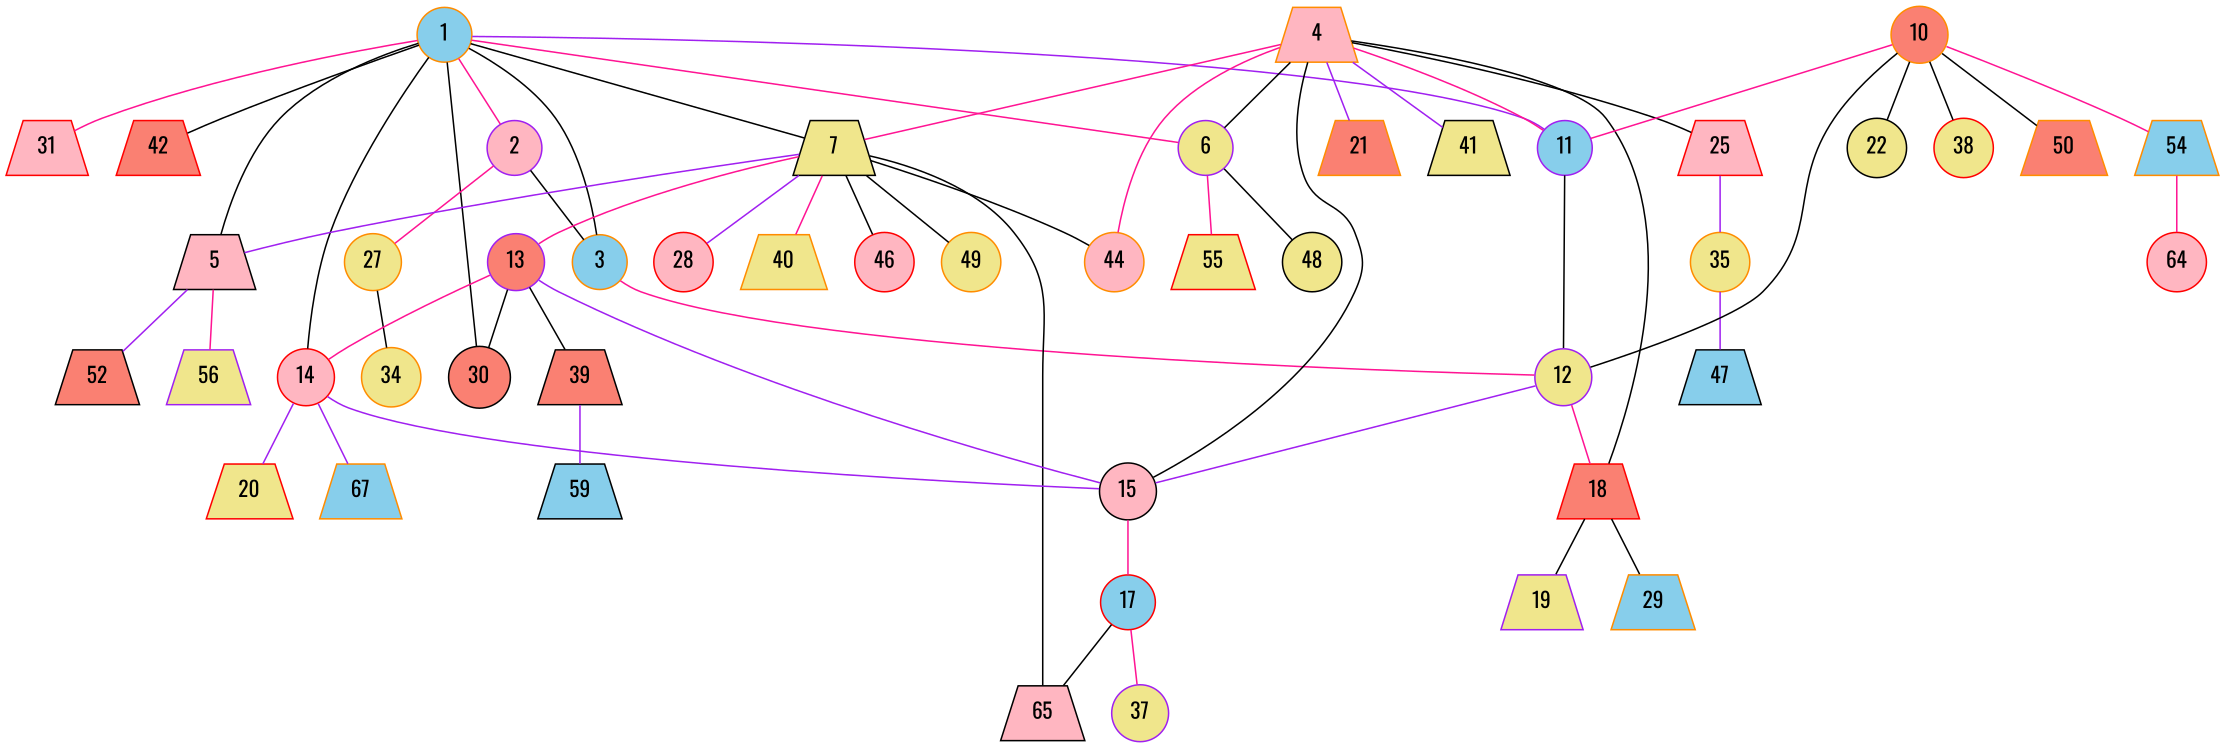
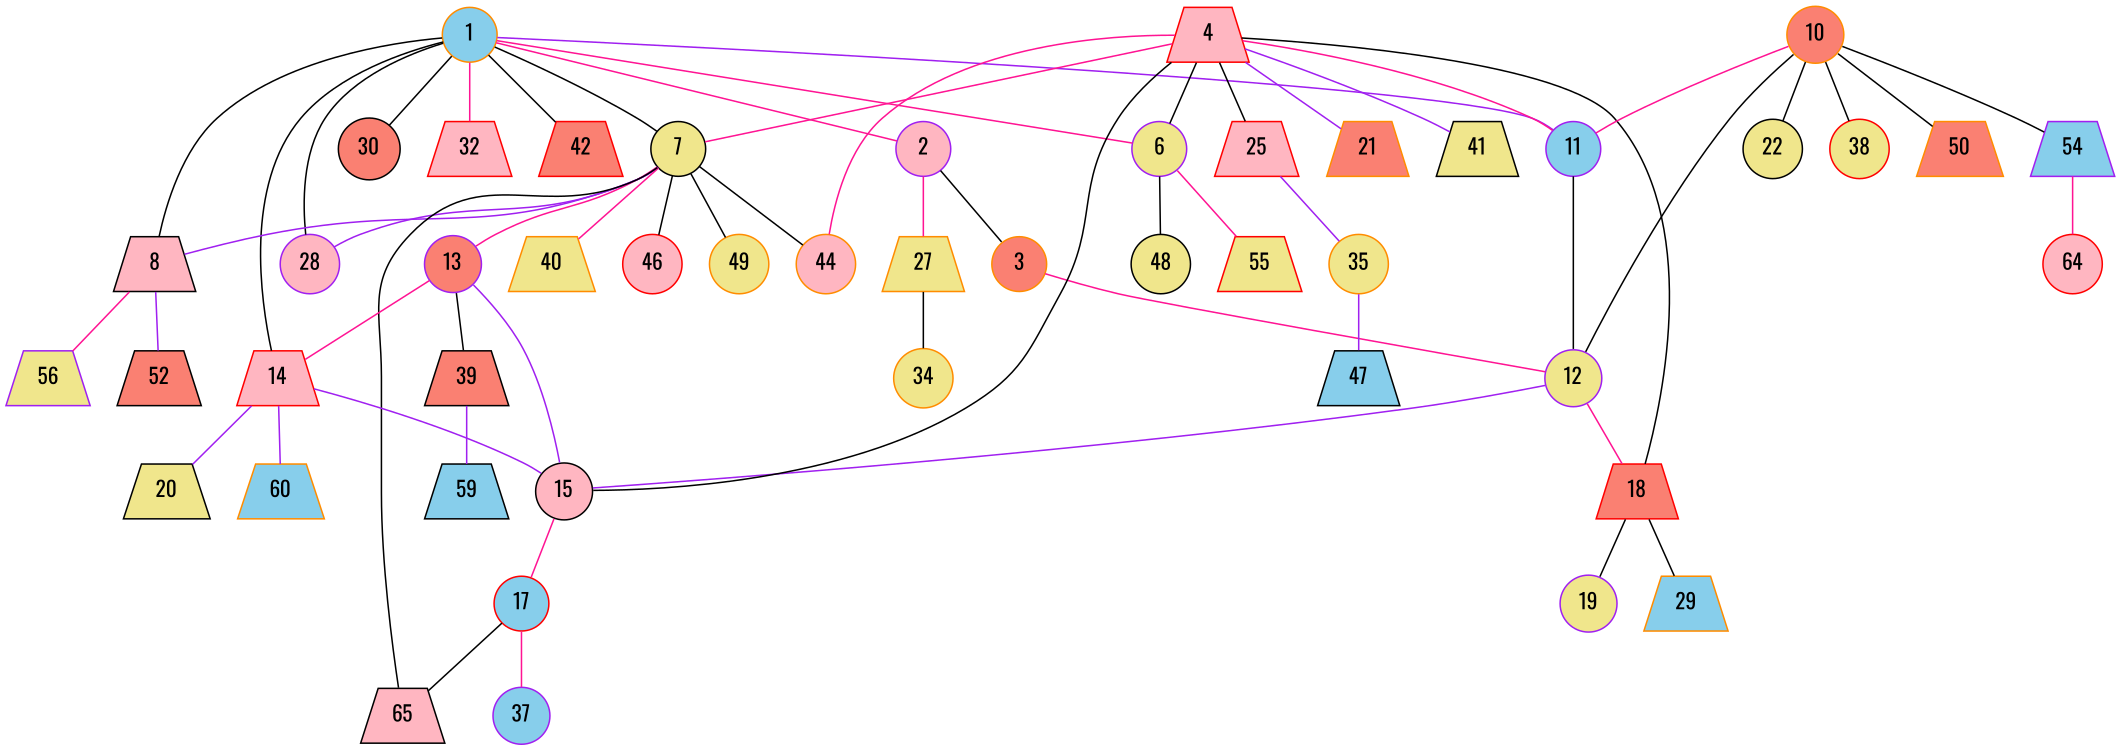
(1317, 35) -> (1208, 35)
(2048, 87) -> (1944, 87)
(559, 123) -> (332, 109)
(47, 148) -> (470, 149)
(834, 148) -> (678, 149)
(2177, 148) -> (2073, 149)
(215, 262) -> (155, 264)
(373, 262) -> (923, 264)
(600, 262) -> (1019, 264)
(683, 262) -> (310, 264)
(498, 319) -> none
(306, 377) -> (278, 378)
(250, 491) -> (167, 491)
(361, 491) -> (281, 491)
(1542, 602) -> (1589, 604)
(1140, 713) -> (521, 716)
